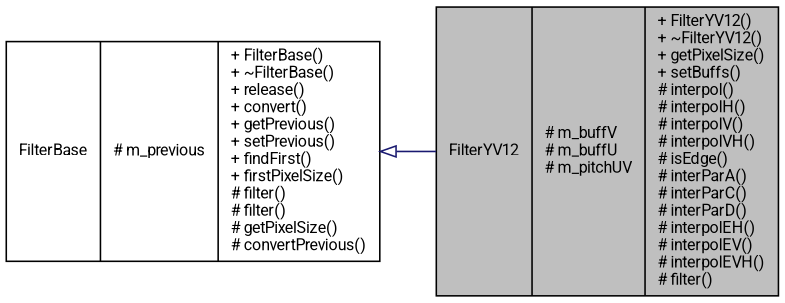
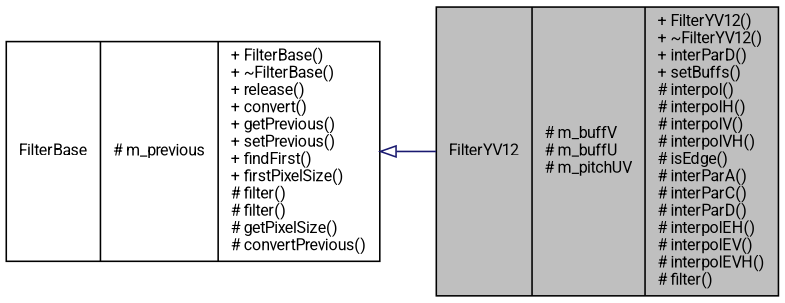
(712, 56) -> (703, 56)
